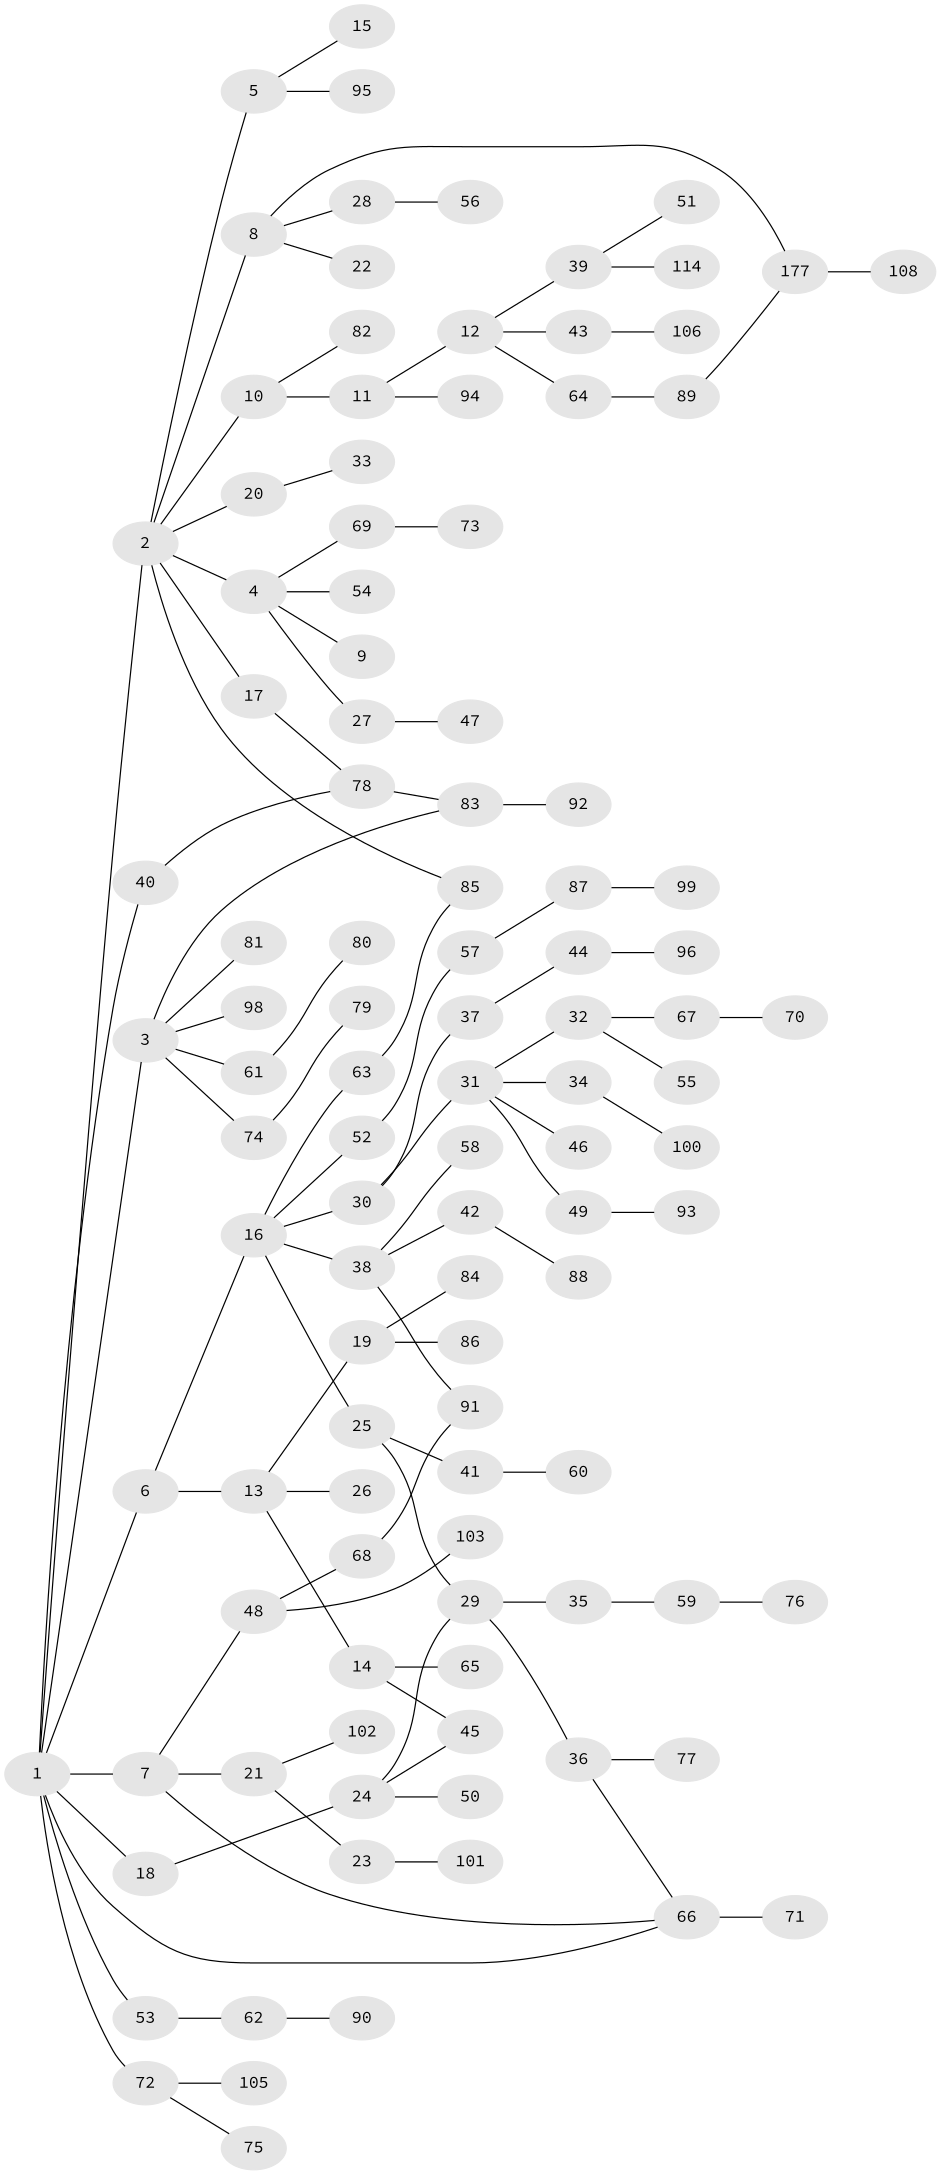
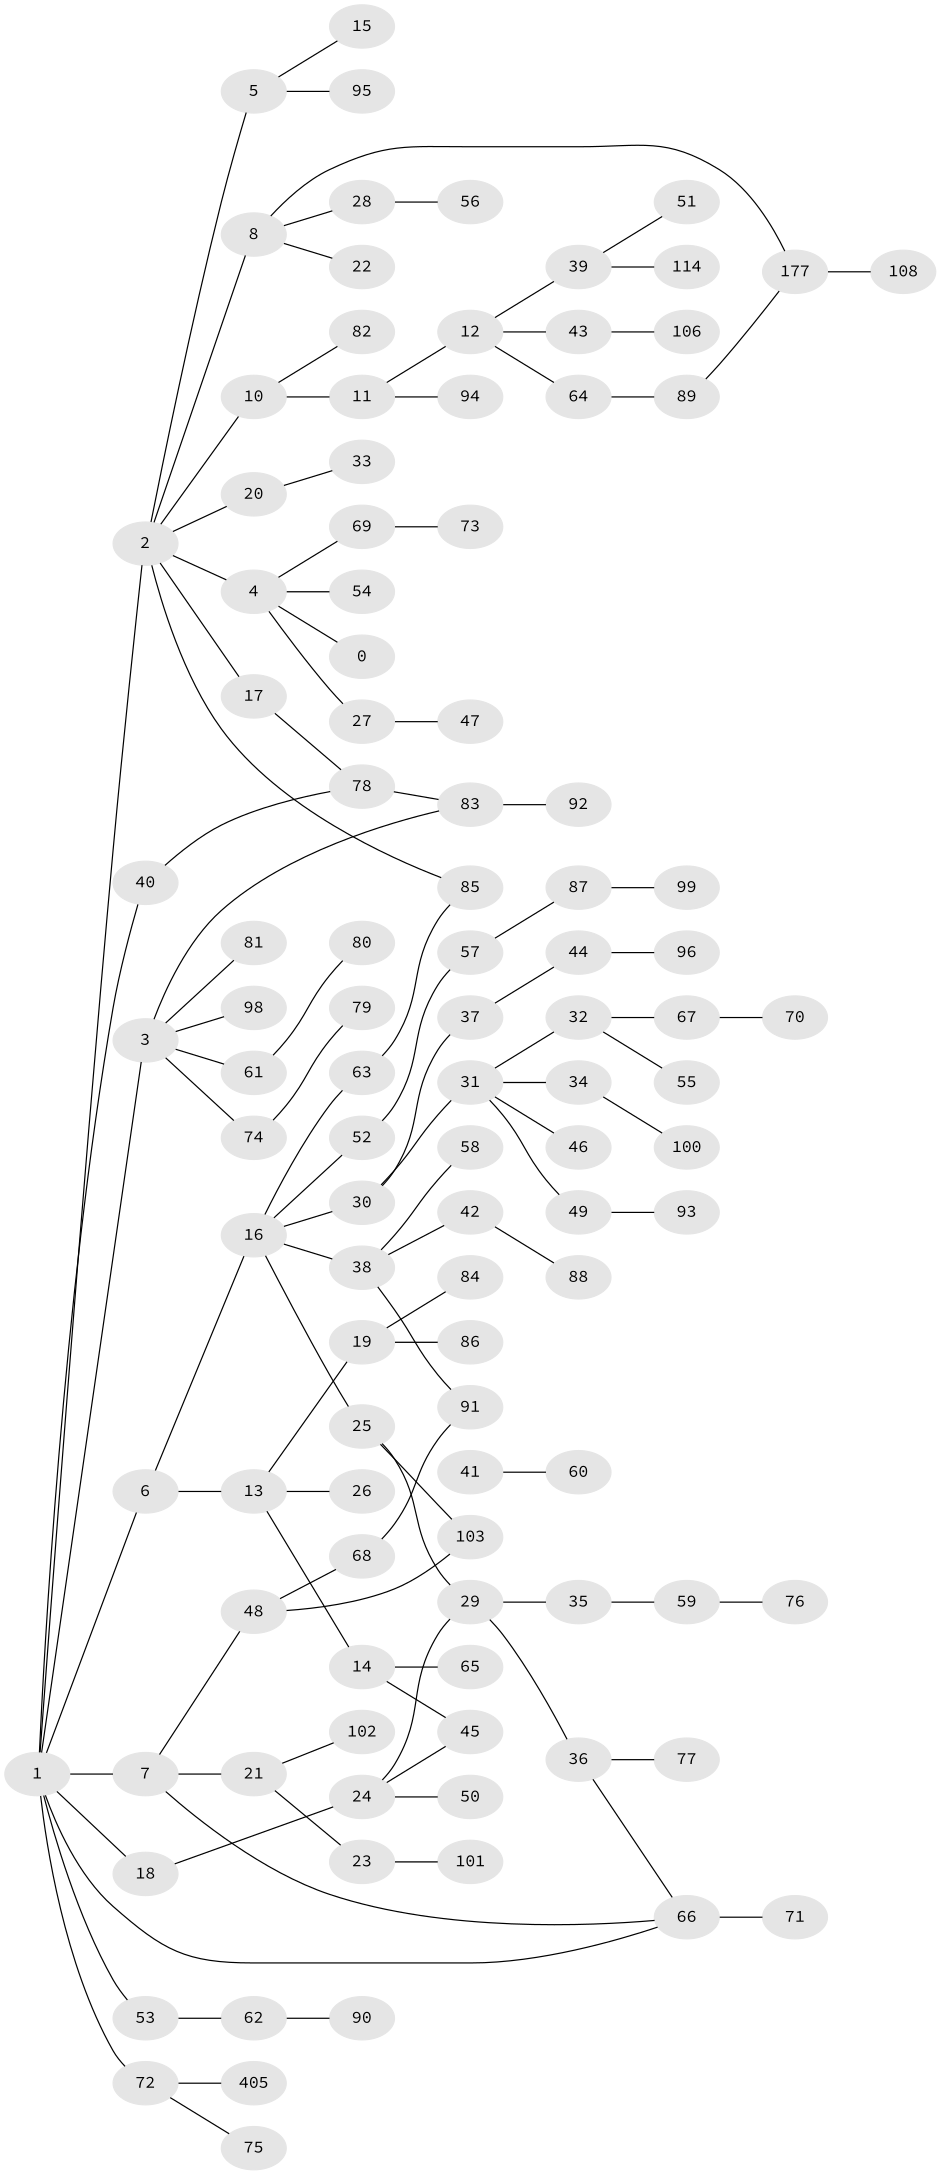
(362, 657) -> (362, 657)
(416, 1449) -> (423, 1489)
(254, 2083) -> (254, 2083)
